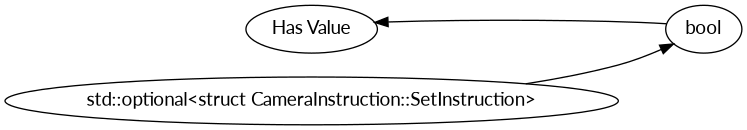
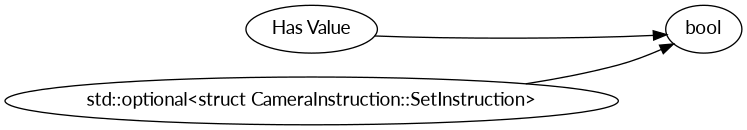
(527, 20) -> (514, 38)
